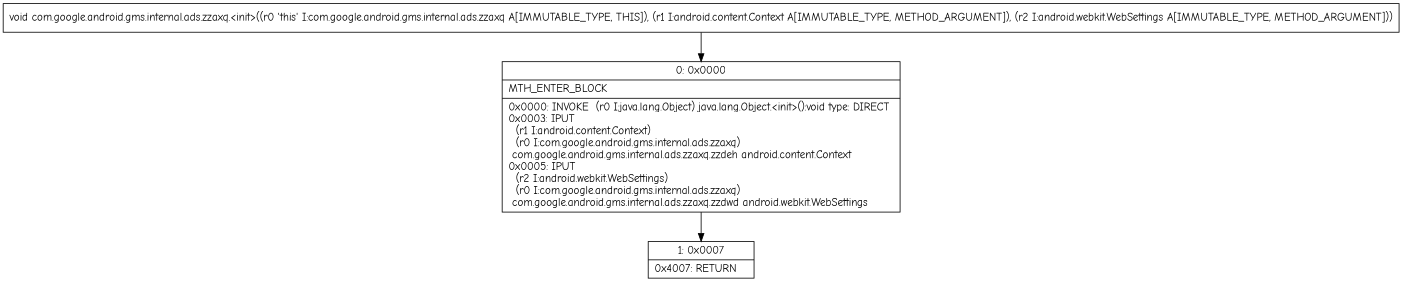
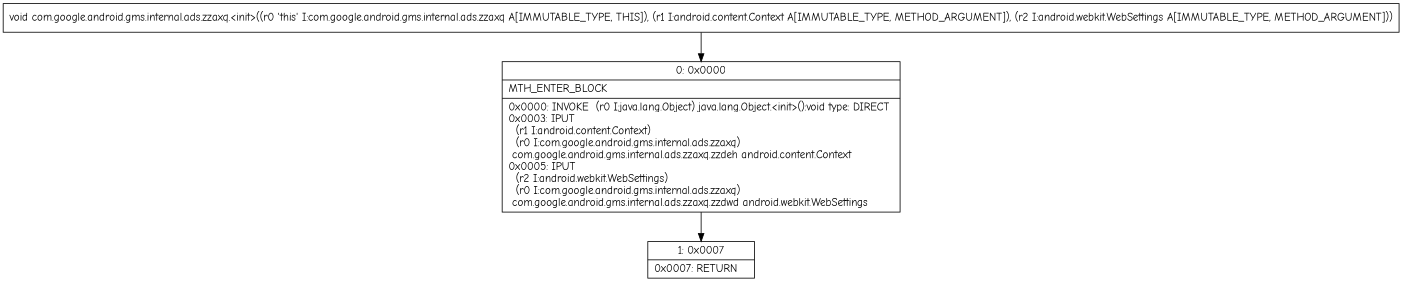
(701, 269) -> (701, 269)
